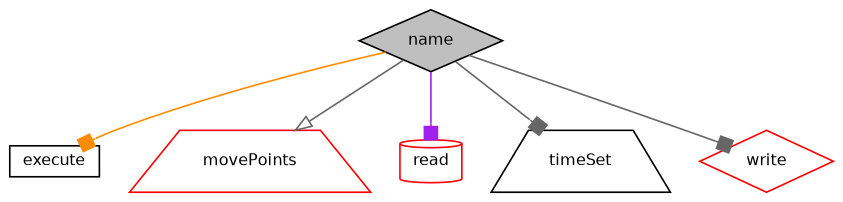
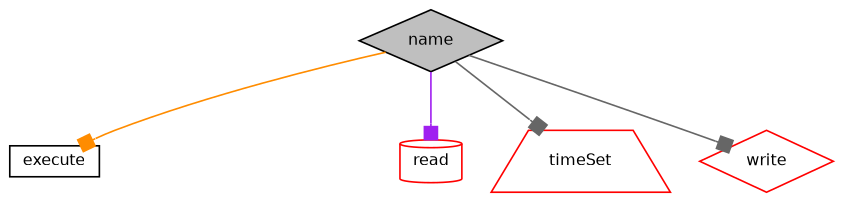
(250, 161) -> none
(581, 161) -> (581, 161)
